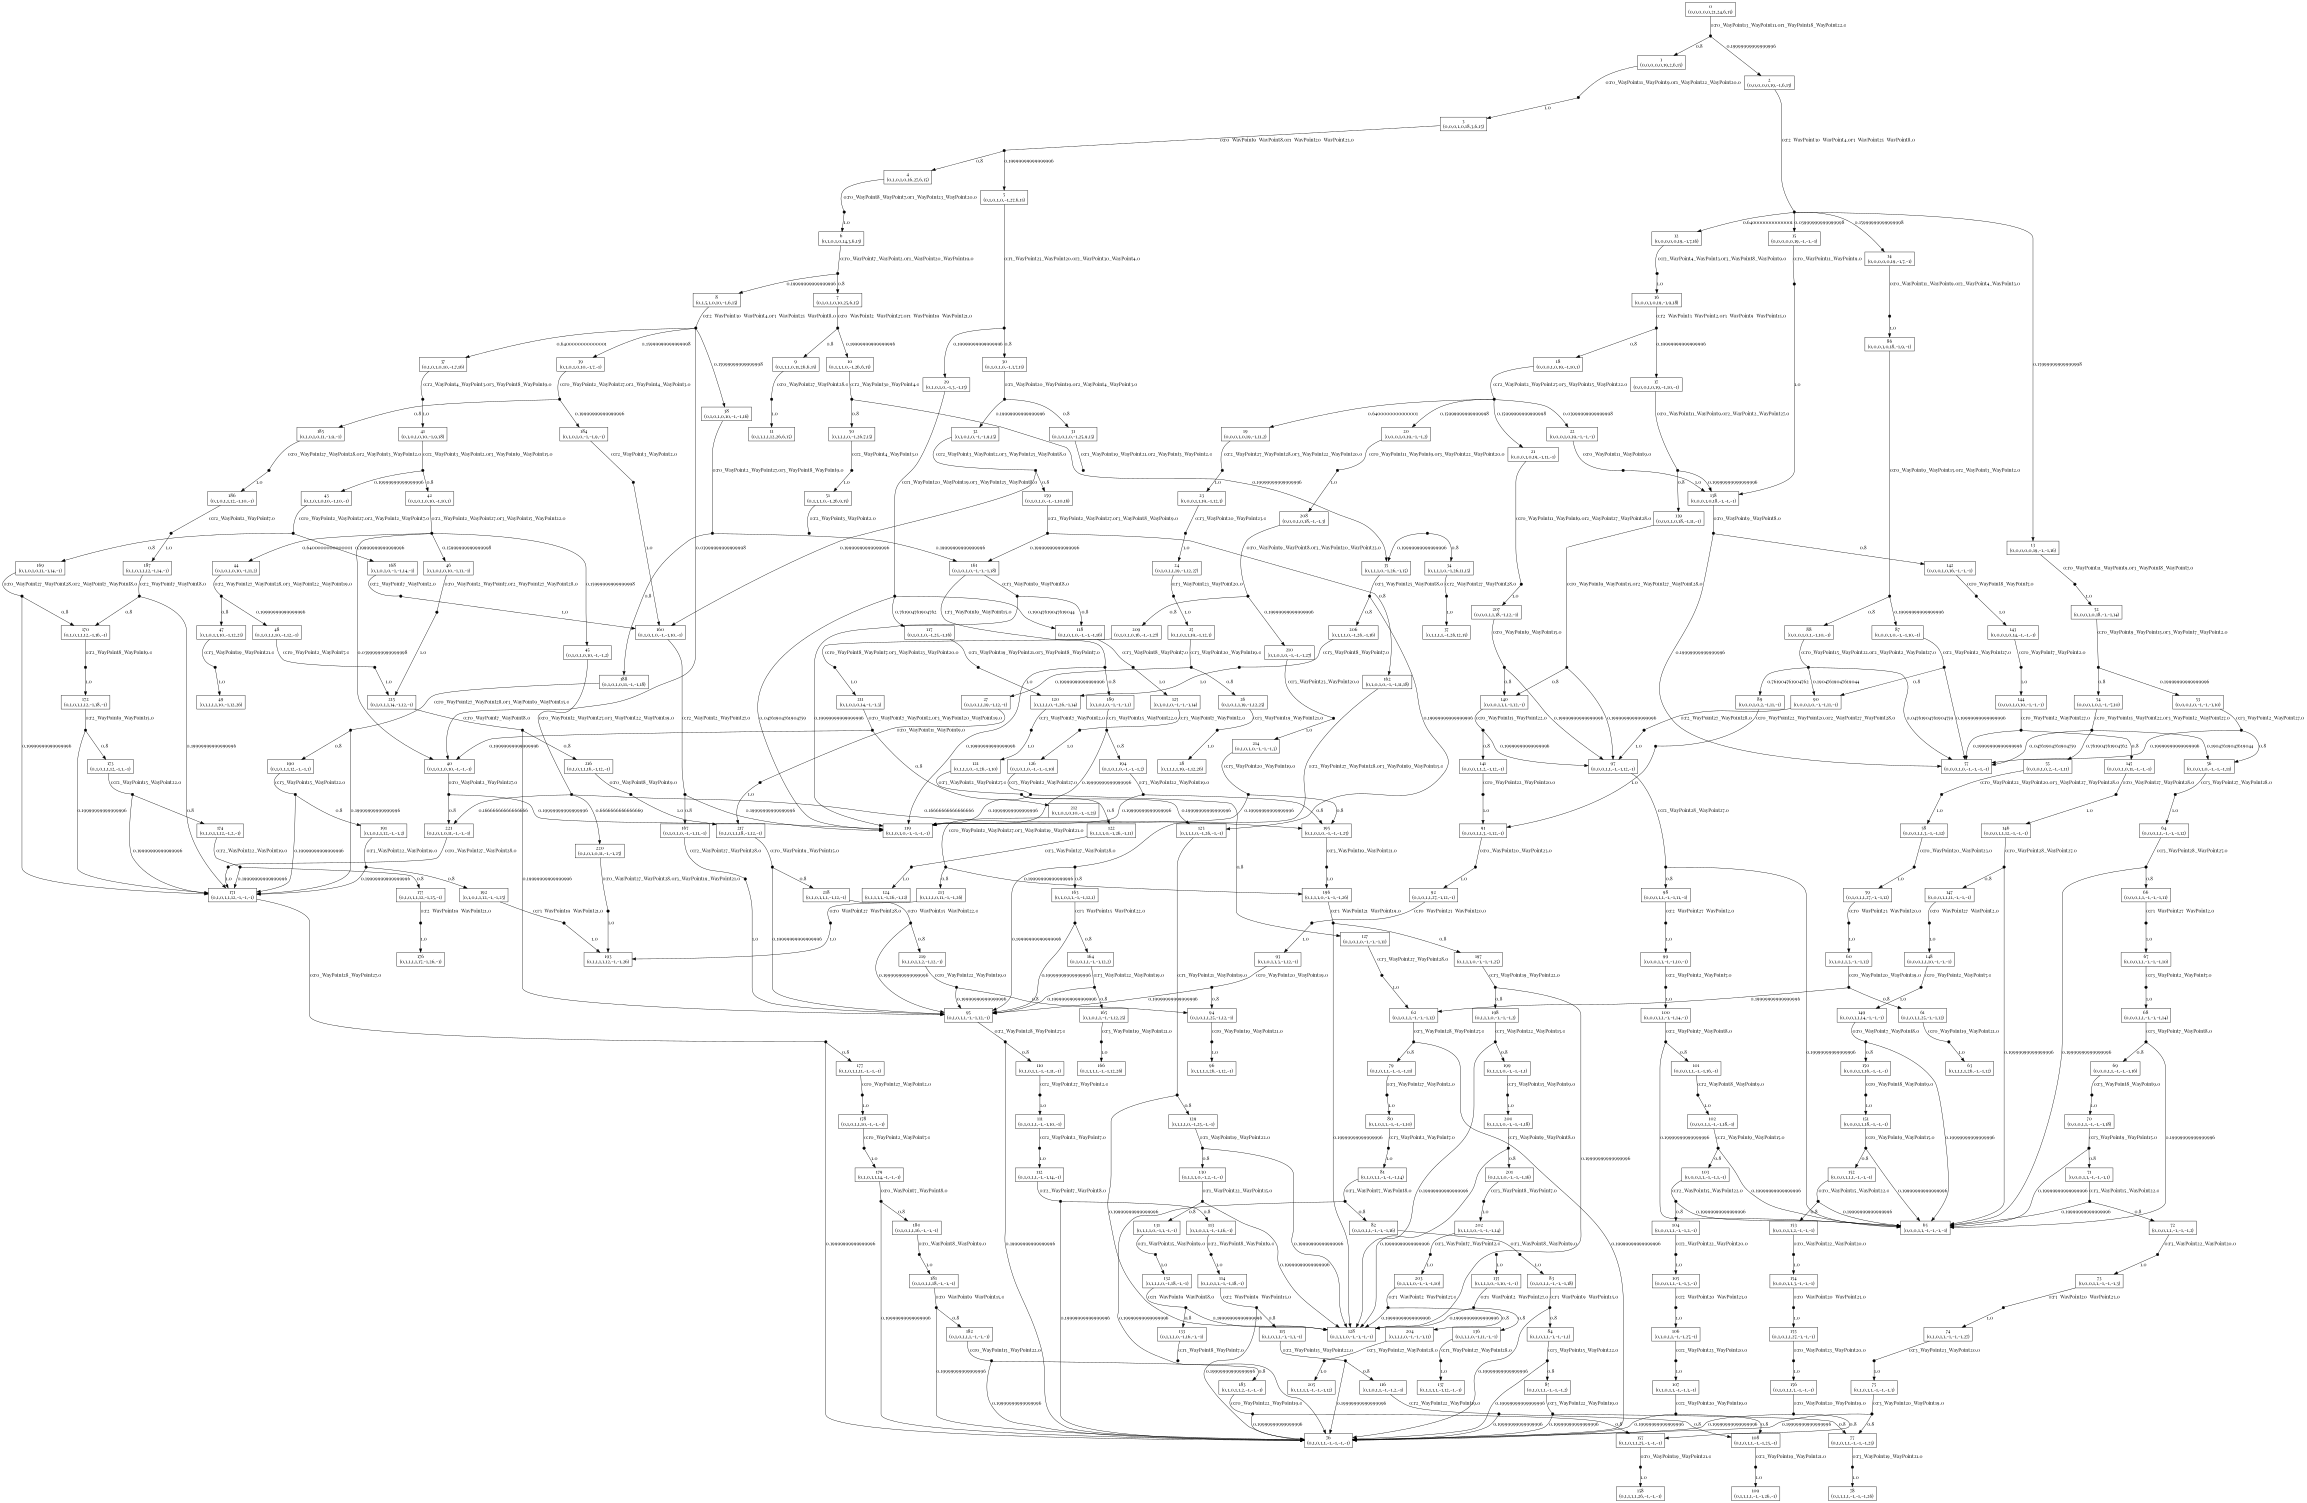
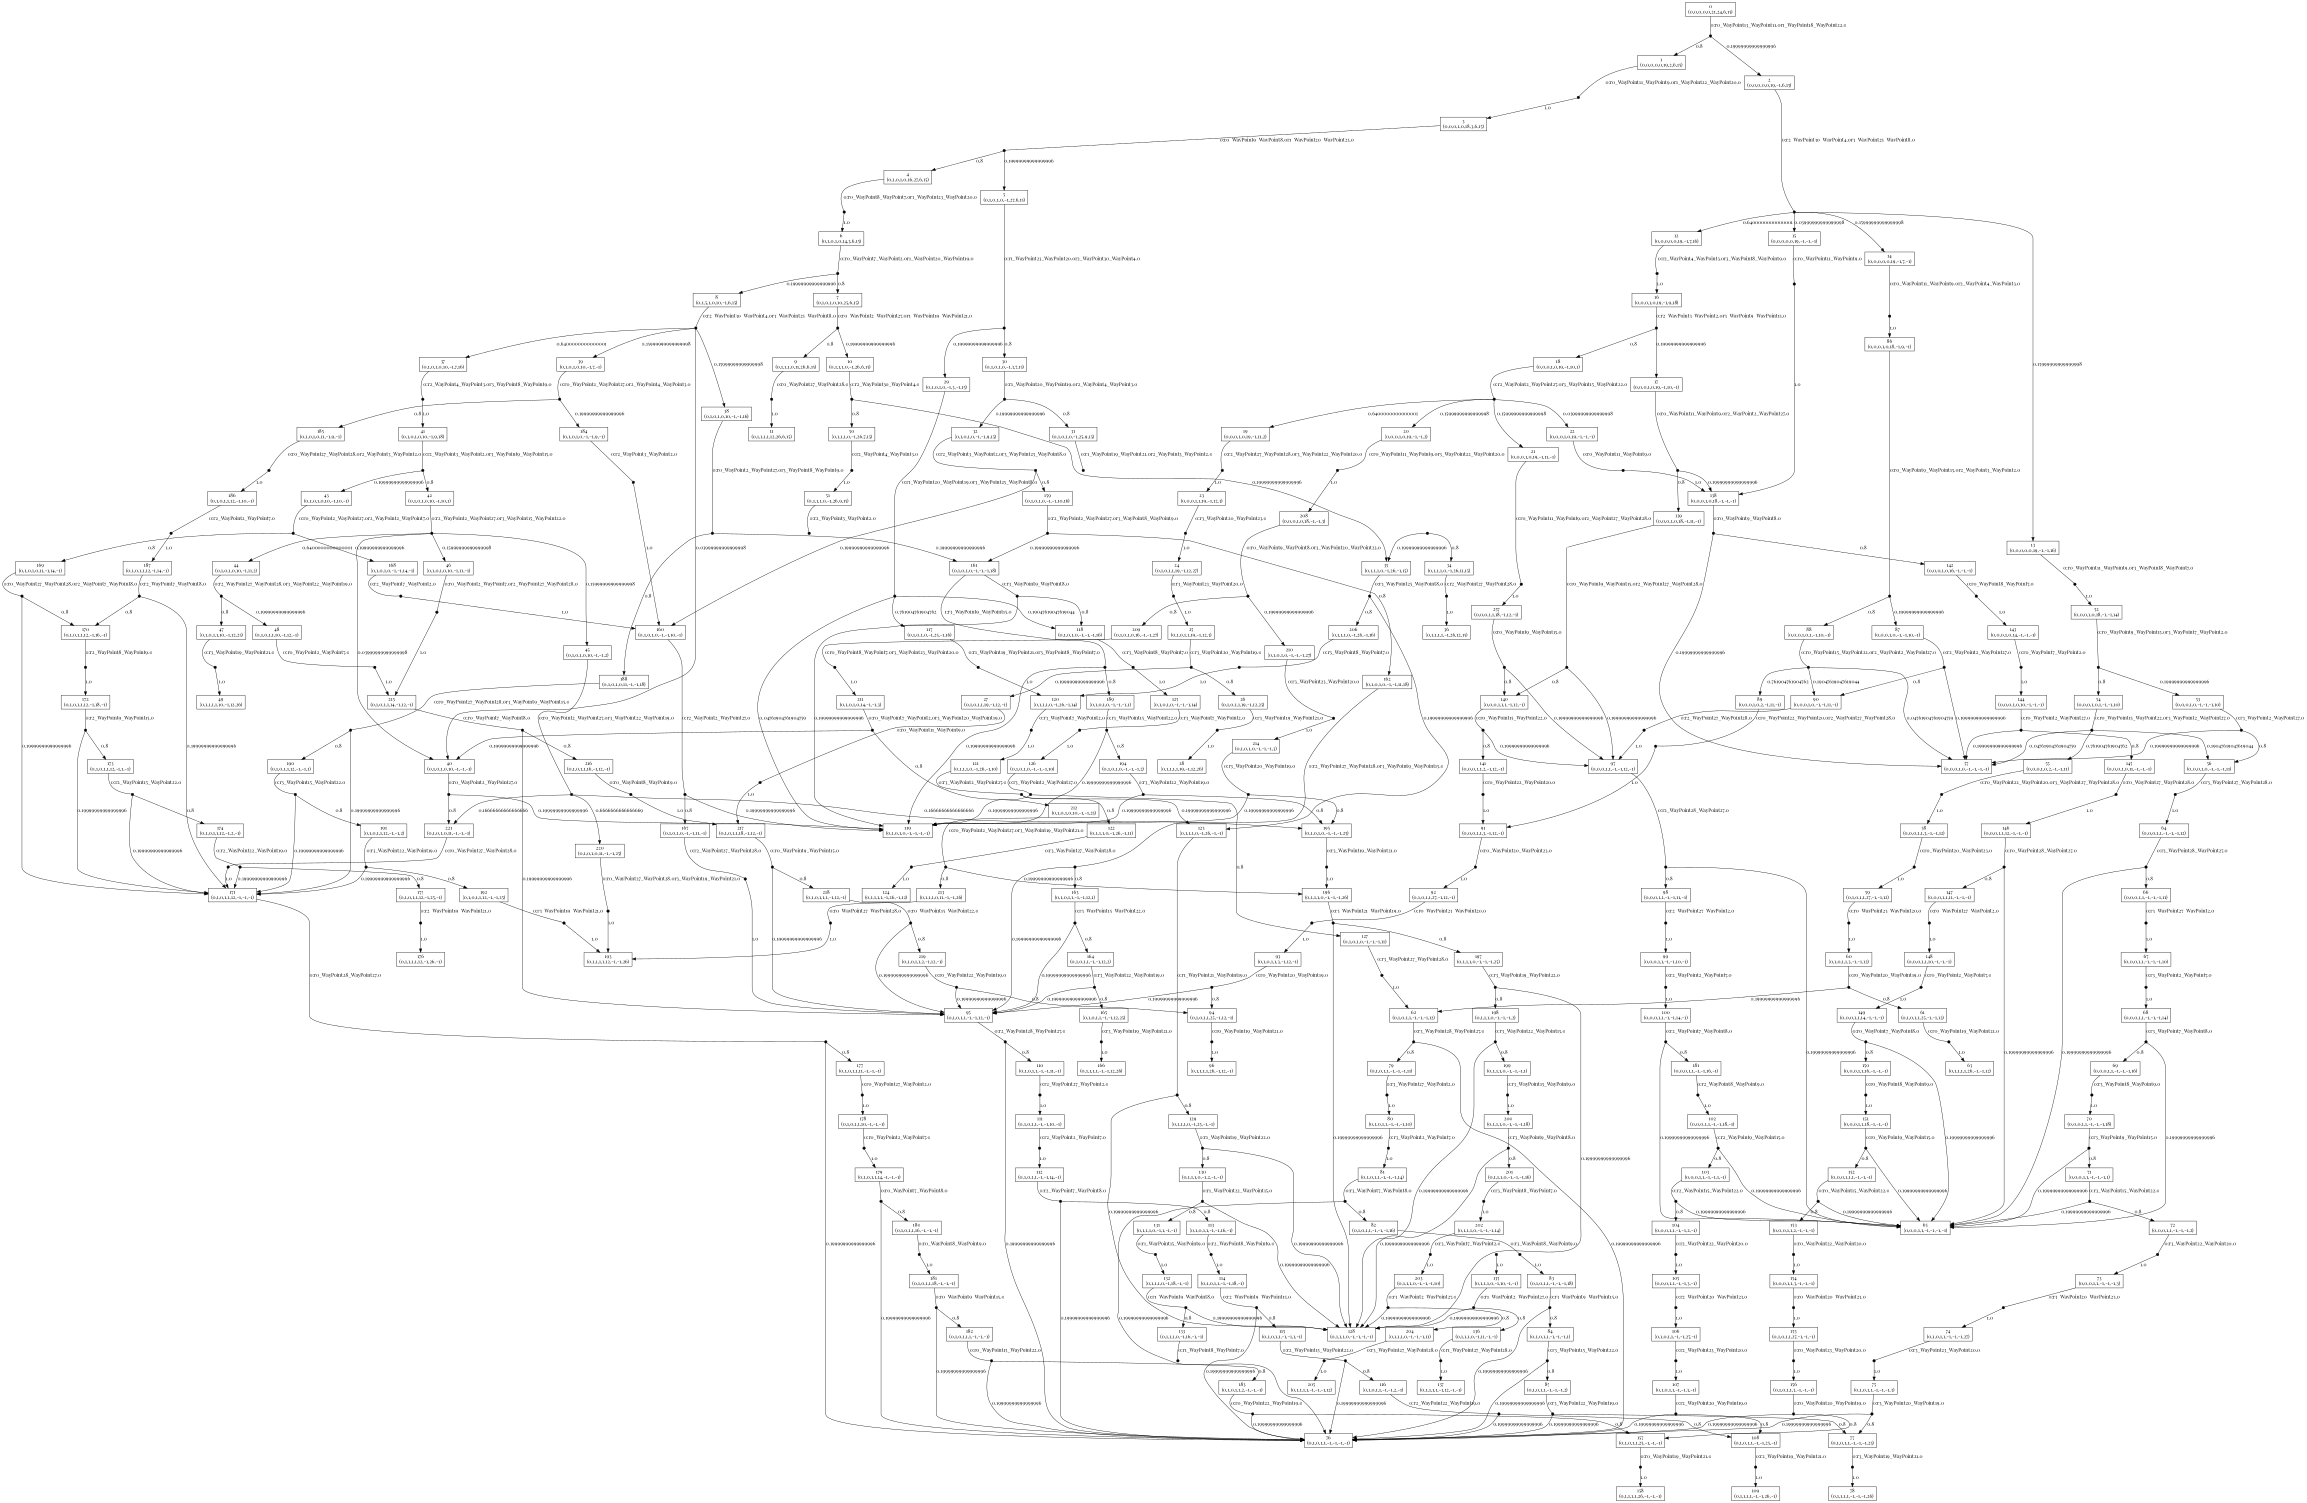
(1496, 612) -> (1496, 612)
(1447, 632) -> (1447, 632)
(2098, 702) -> (2098, 702)
(421, 959) -> (421, 959)
(1696, 1068) -> (1696, 1068)
